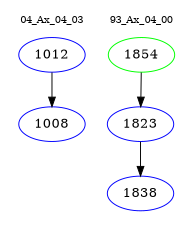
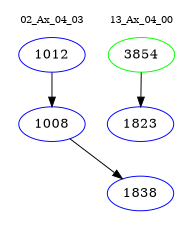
(52, 21) -> (52, 21)
(141, 21) -> (141, 21)
(141, 55) -> (141, 55)
(141, 154) -> (92, 156)
